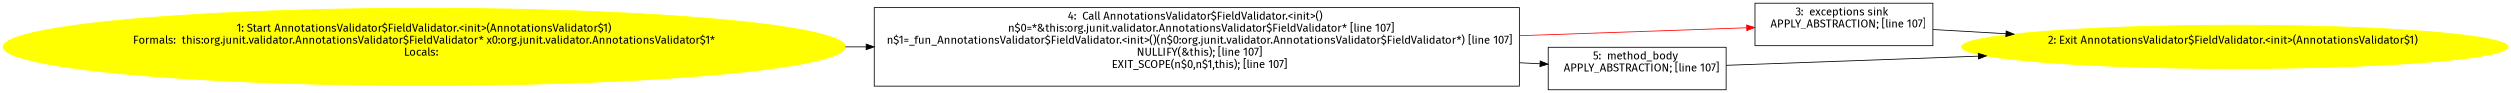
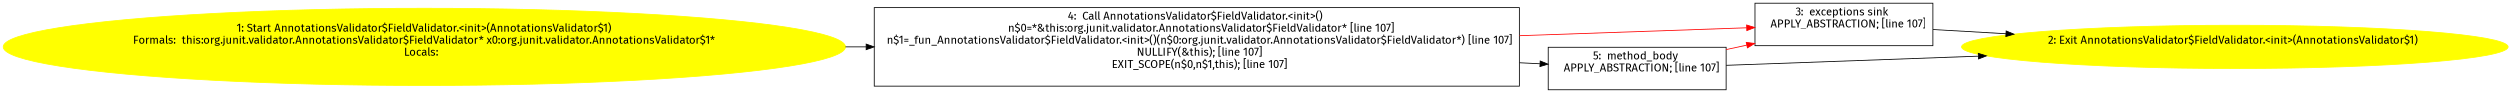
none -> (1736, 47)
